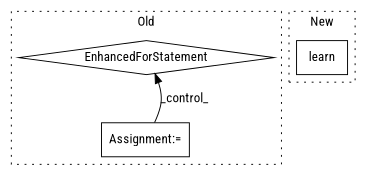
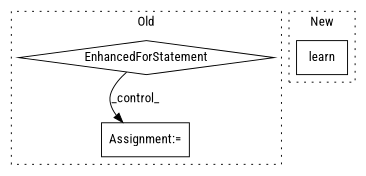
(161, 103) -> (111, 92)
